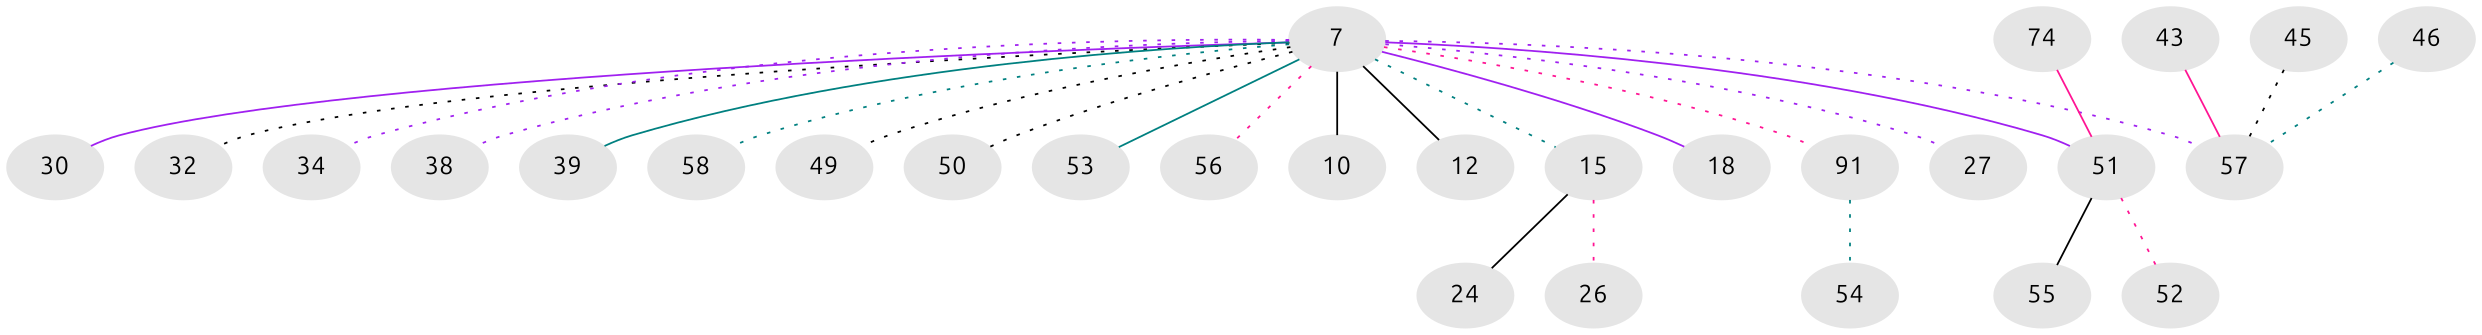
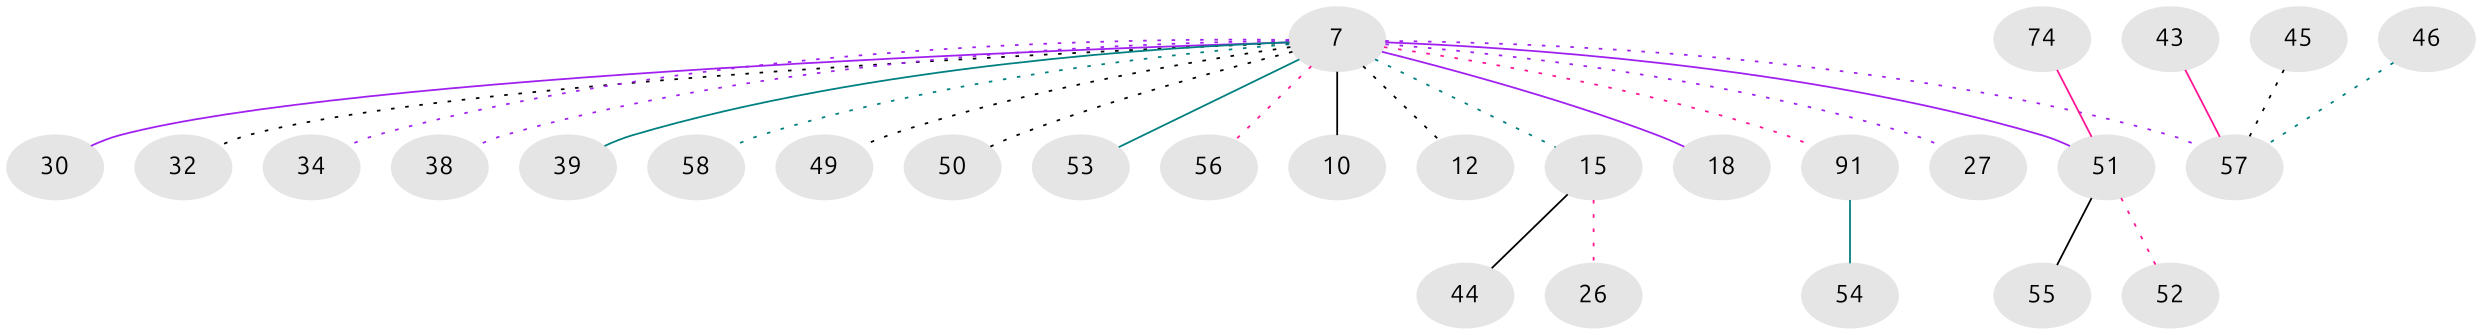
(1401, 103) -> (1401, 103)
(1850, 232) -> (1850, 232)
(1465, 296) -> (1465, 296)
